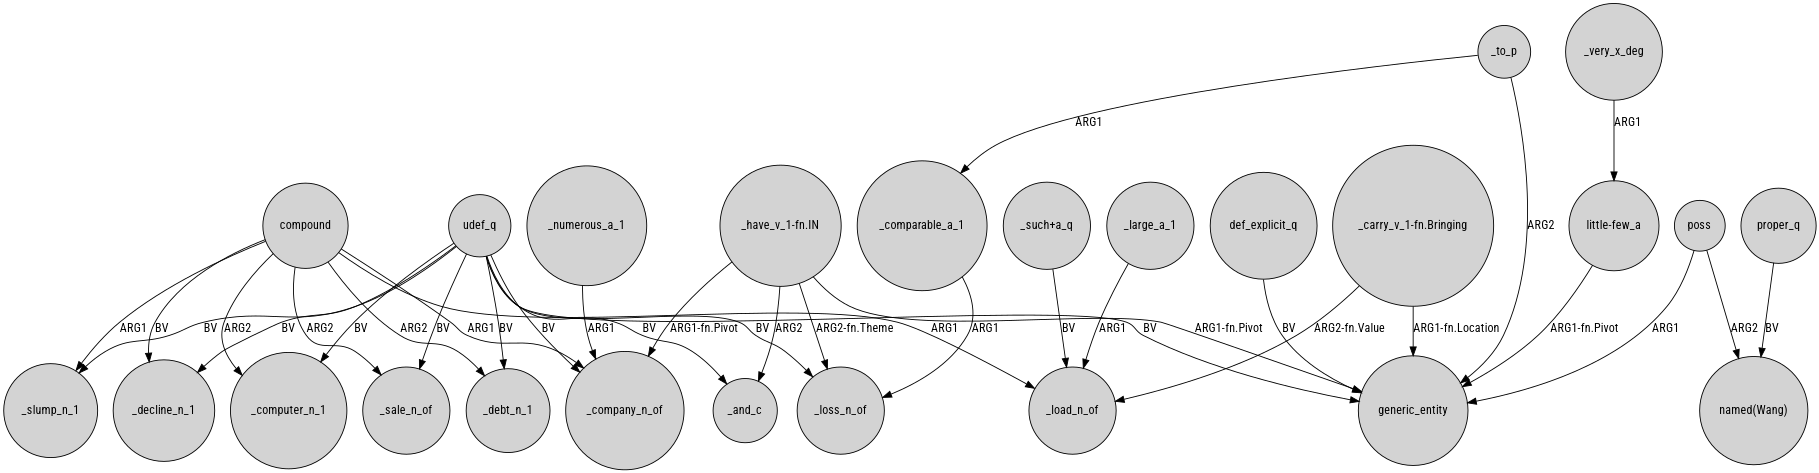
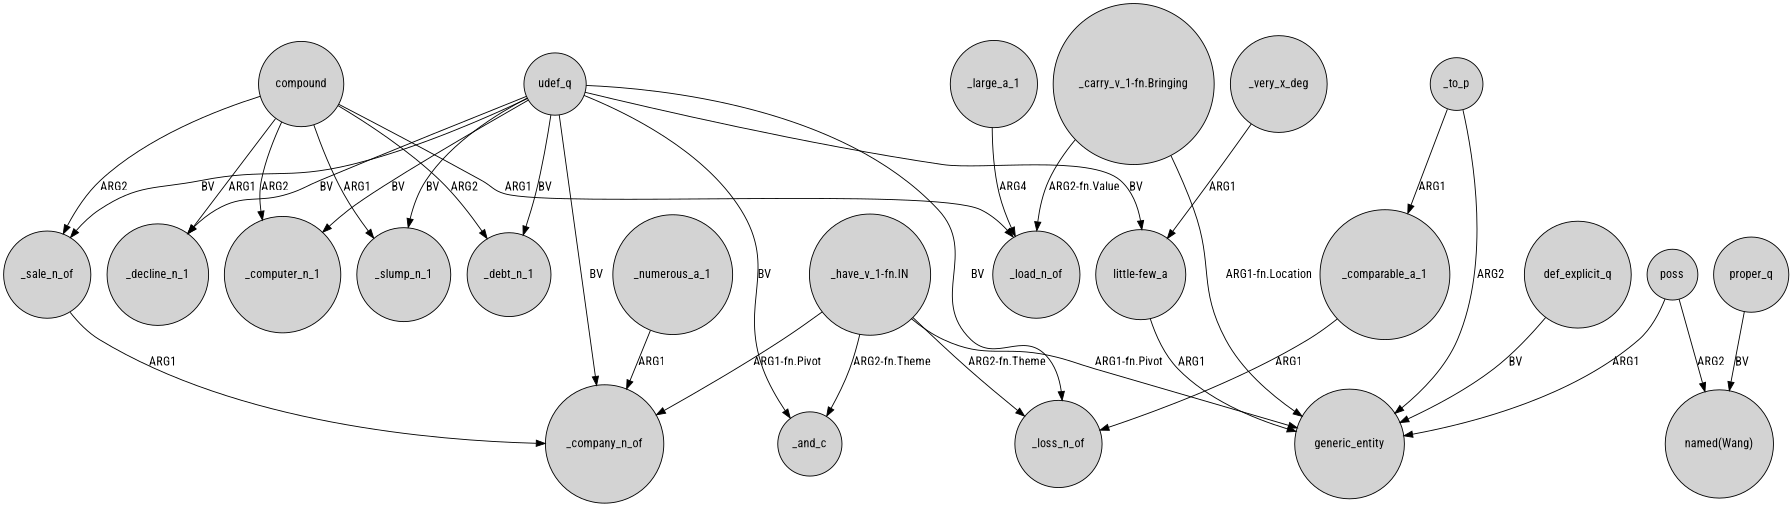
(1047, 226) -> none
(1002, 315) -> (874, 153)
(452, 323) -> (292, 413)
(162, 329) -> (242, 187)
(789, 329) -> (892, 362)
(1113, 329) -> (1013, 187)
(1585, 329) -> (1192, 362)
